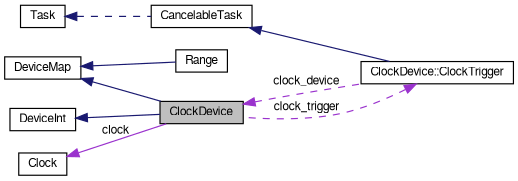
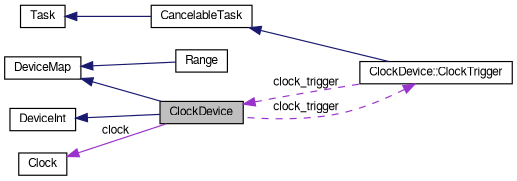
(114, 16) -> (114, 16)
(307, 81) -> (306, 83)
